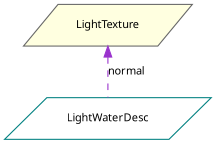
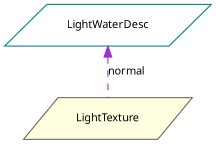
(108, 77) -> (108, 77)
